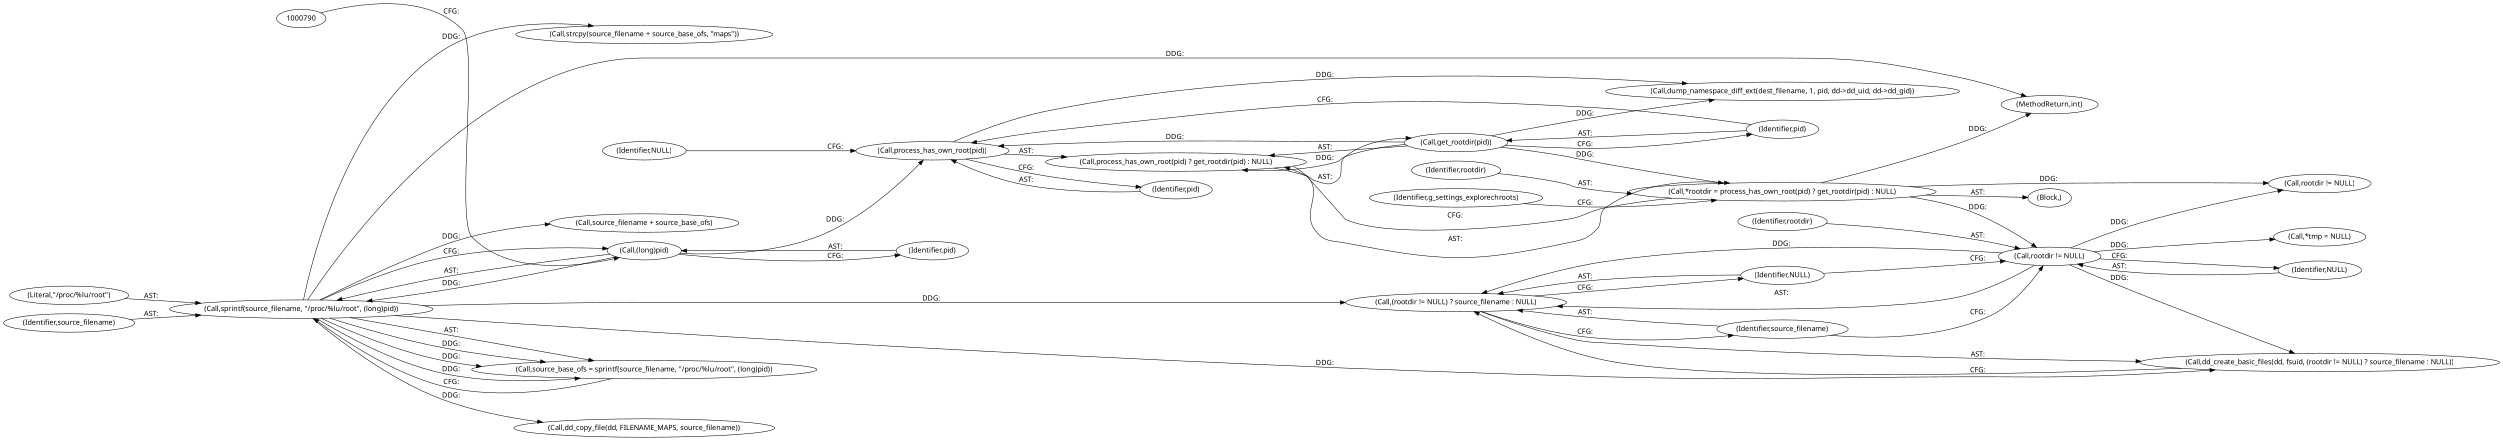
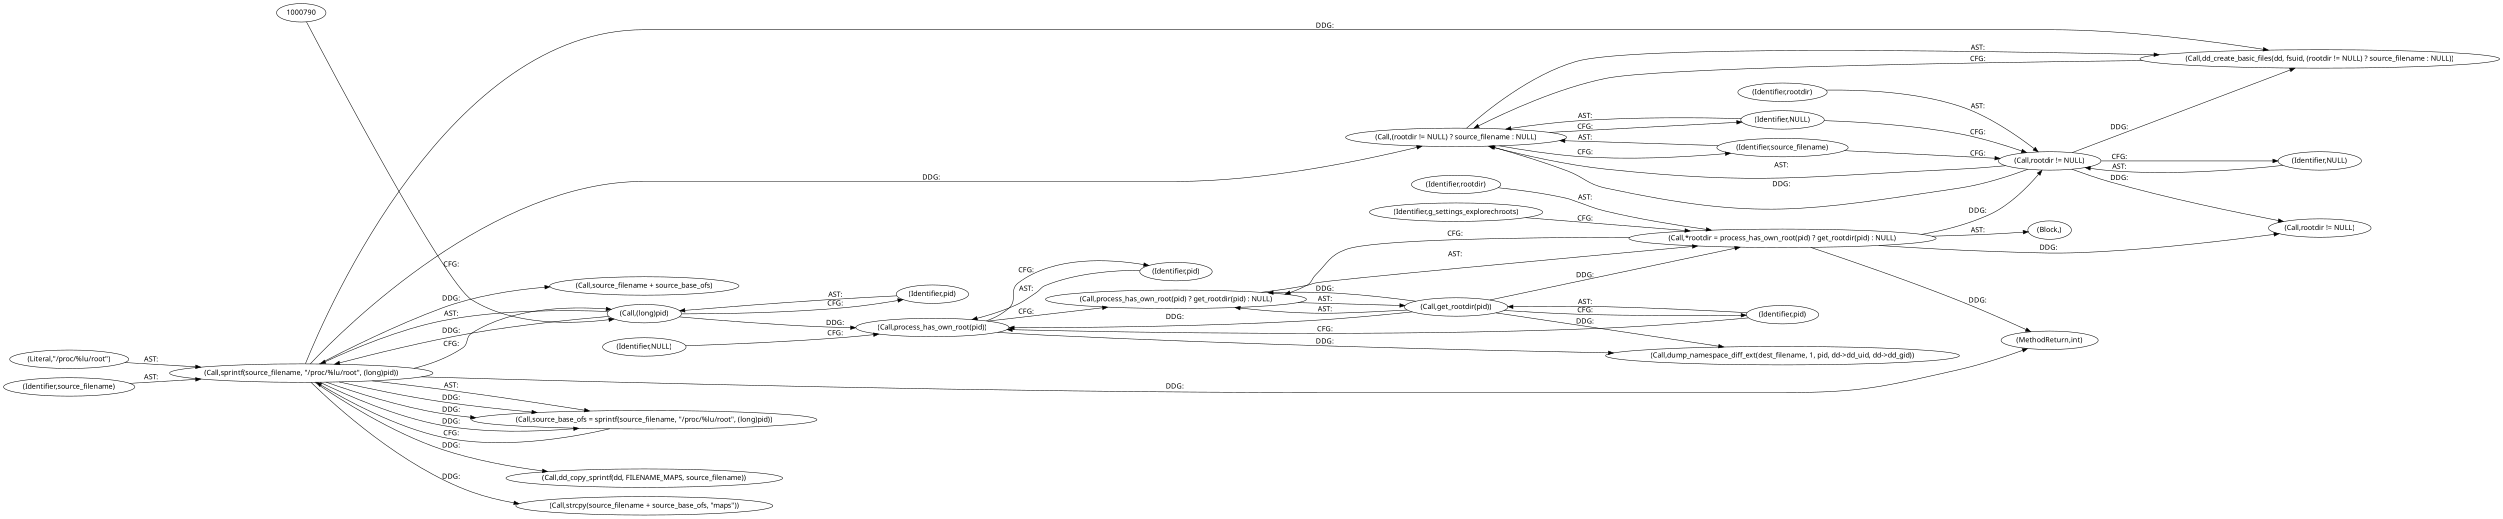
(1027, 151) -> (1027, 312)
(2320, 237) -> none
(644, 428) -> (644, 478)
